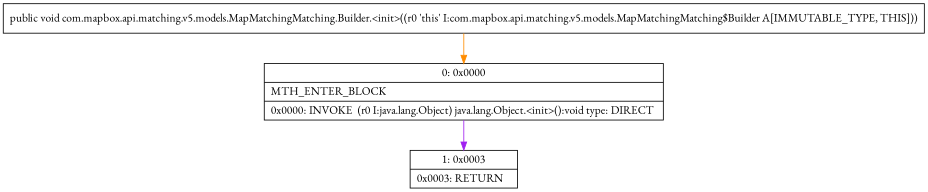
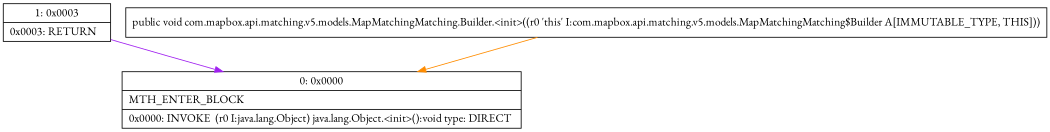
(464, 131) -> (163, 55)
